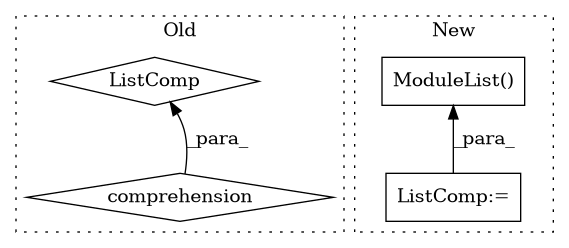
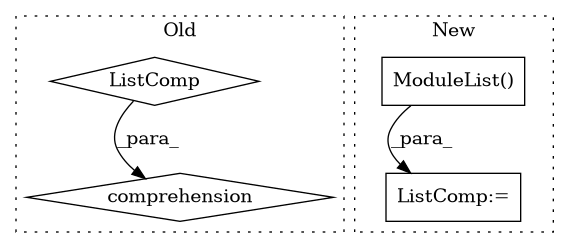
(186, 143) -> (115, 136)
(453, 146) -> (389, 133)
